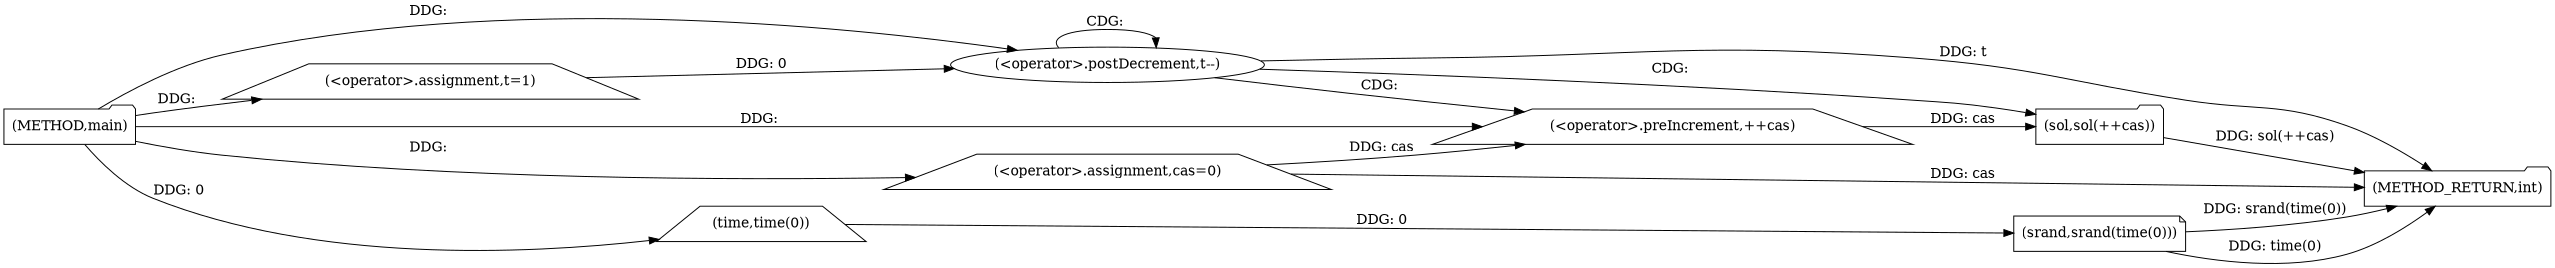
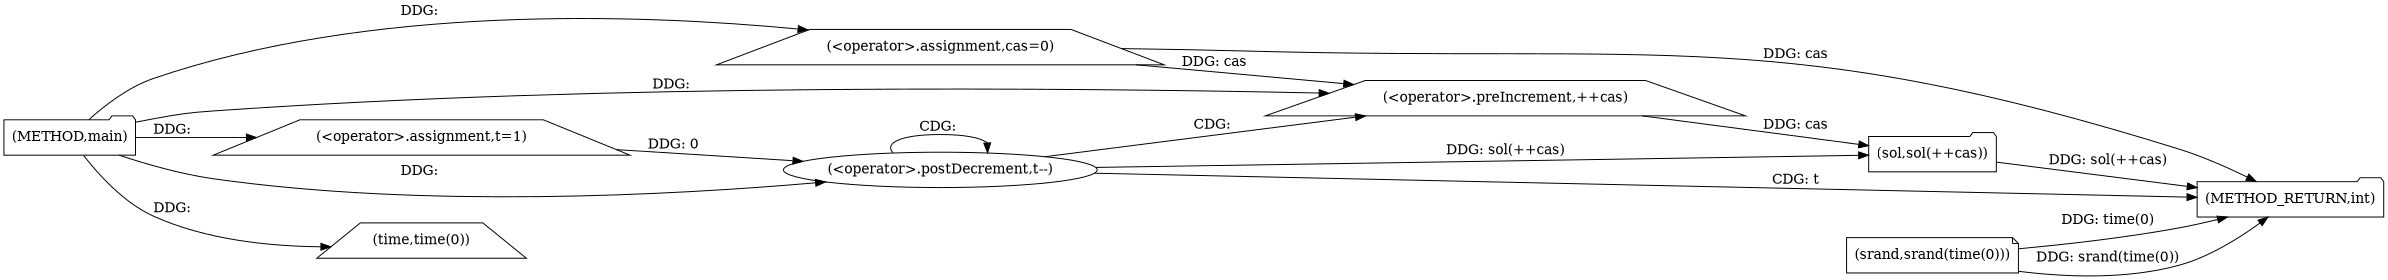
(1963, 53) -> (1796, 180)
(1673, 69) -> (1505, 151)
(179, 191) -> (174, 209)
(1424, 229) -> none
